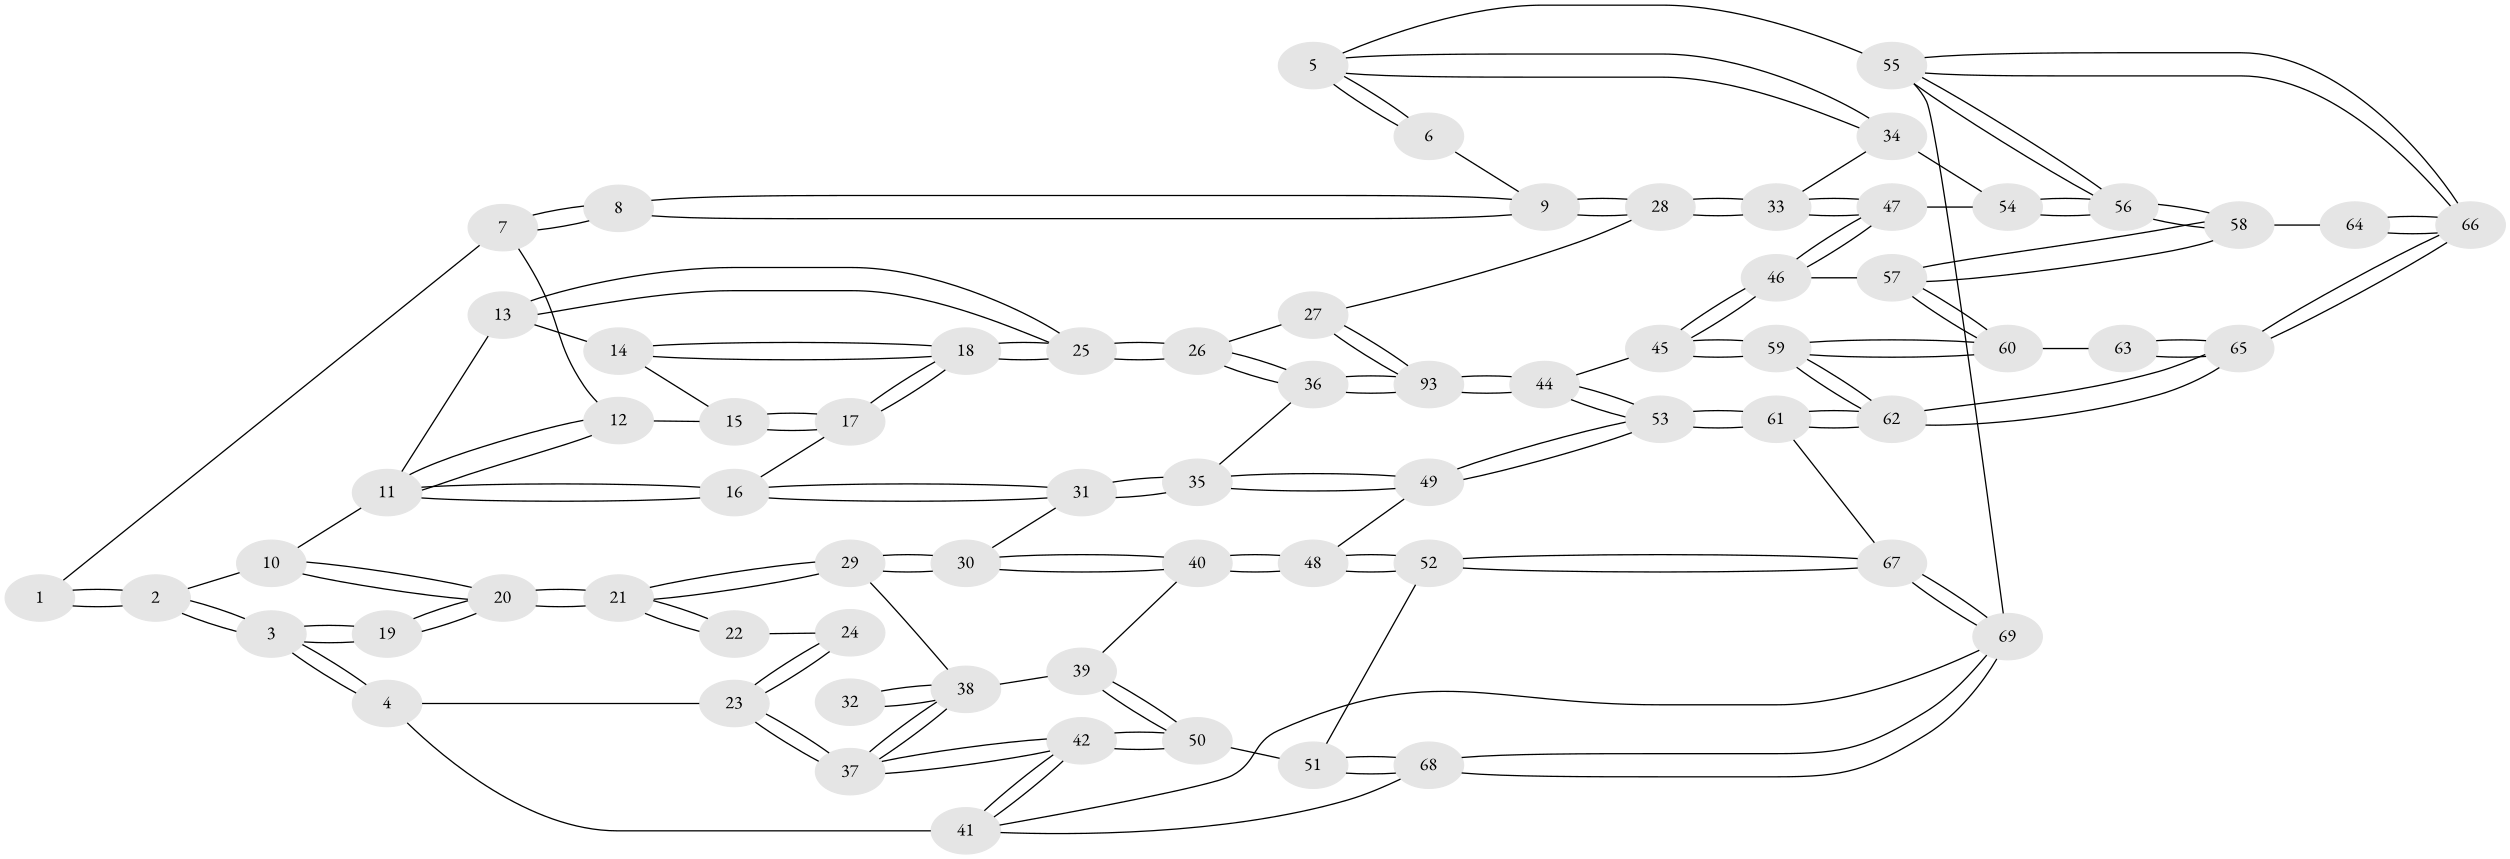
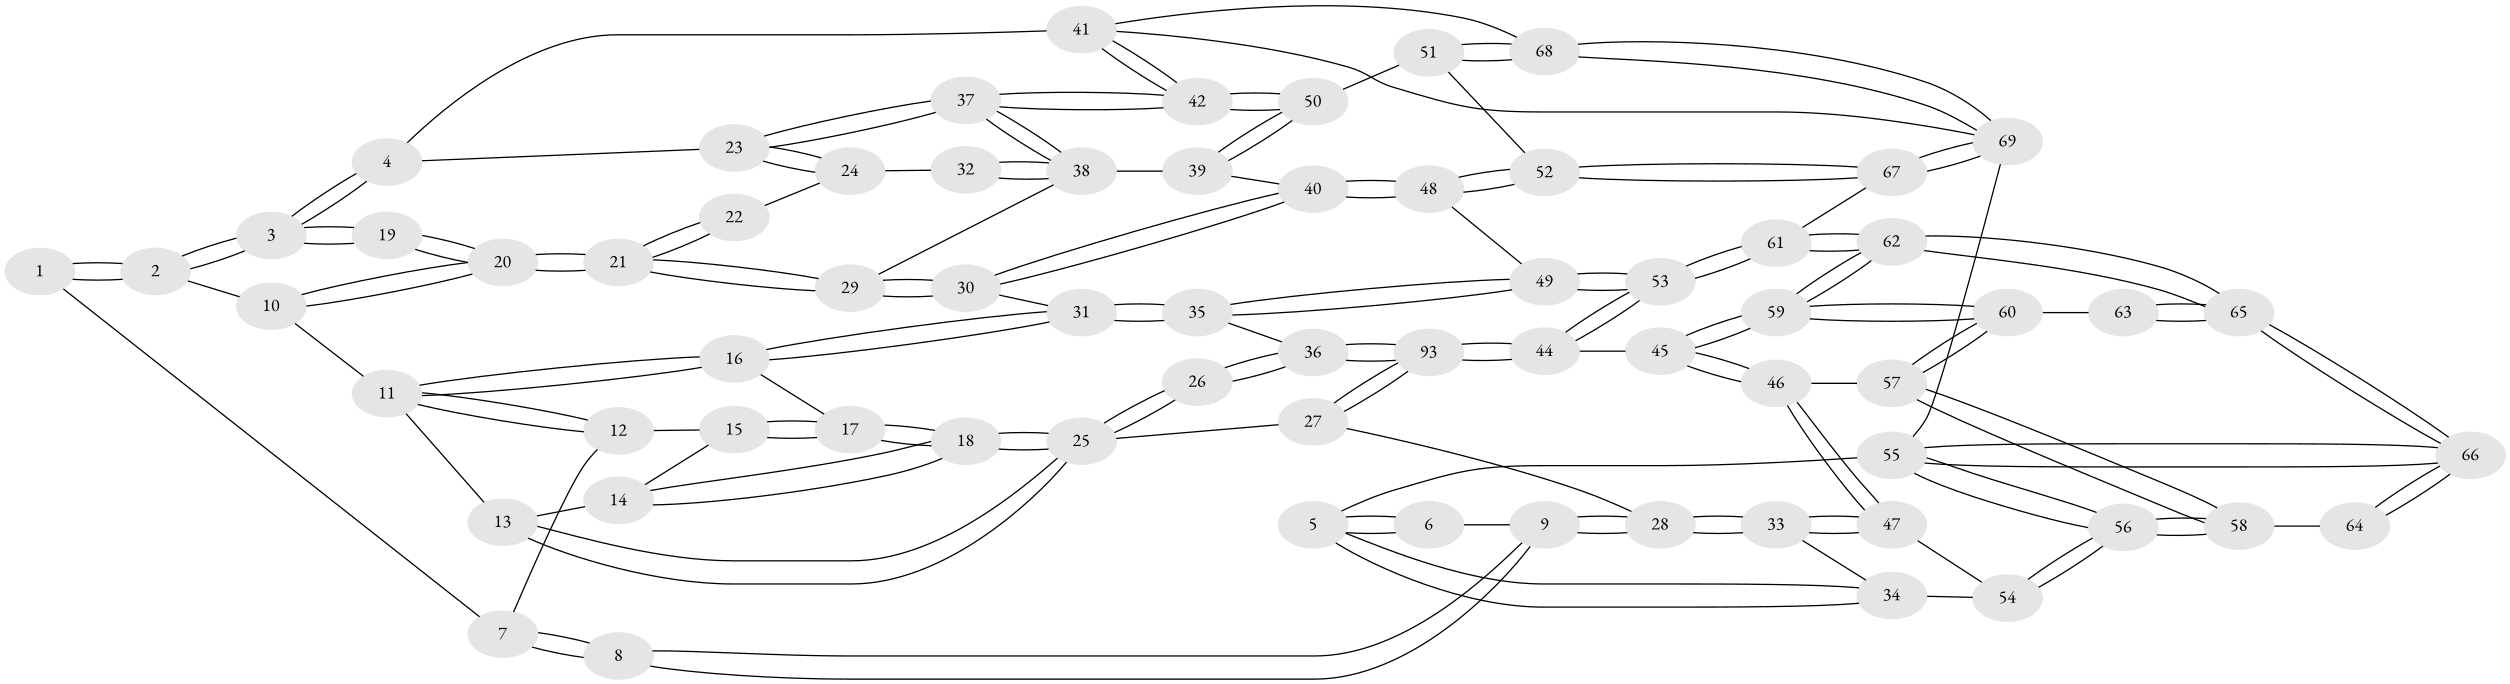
none -> (908, 170)
(1255, 333) -> (1197, 432)
